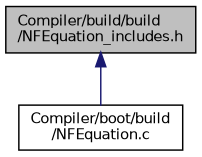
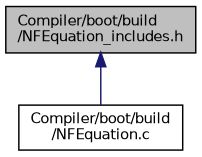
(101, 30) -> (101, 30)
